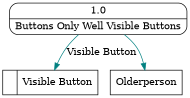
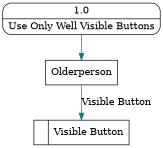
(98, 26) -> (81, 26)
(66, 48) -> (81, 99)
